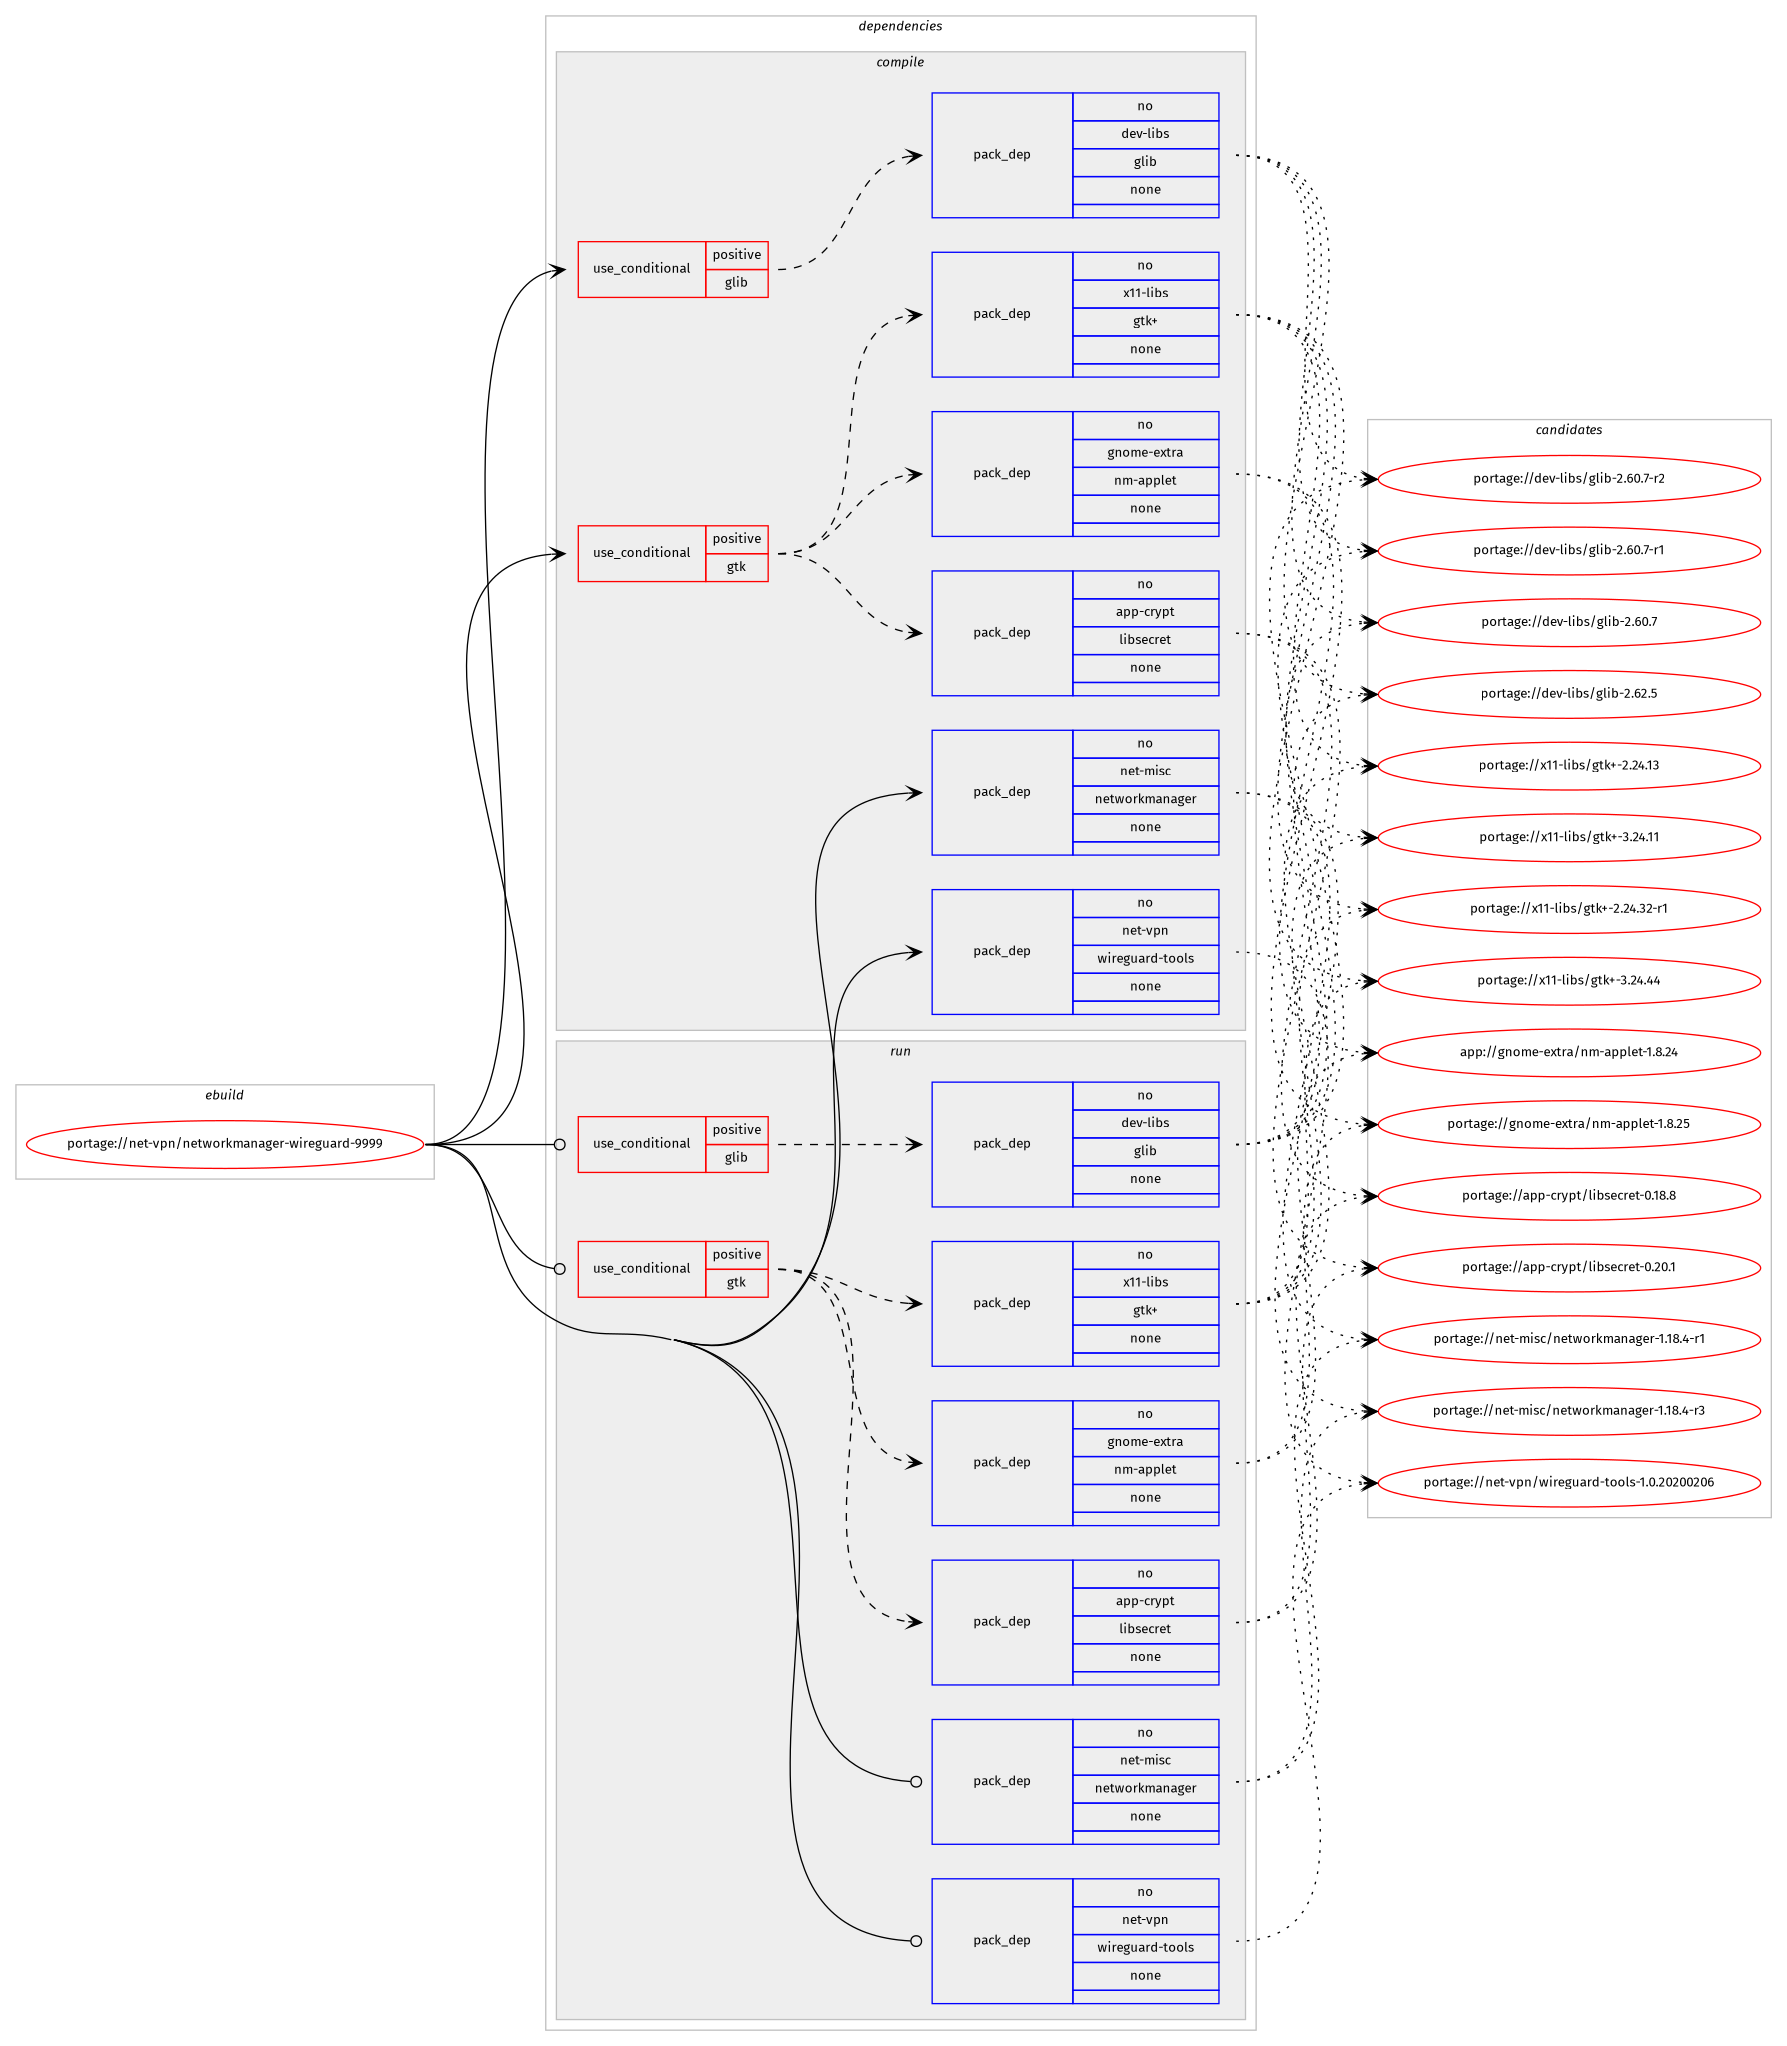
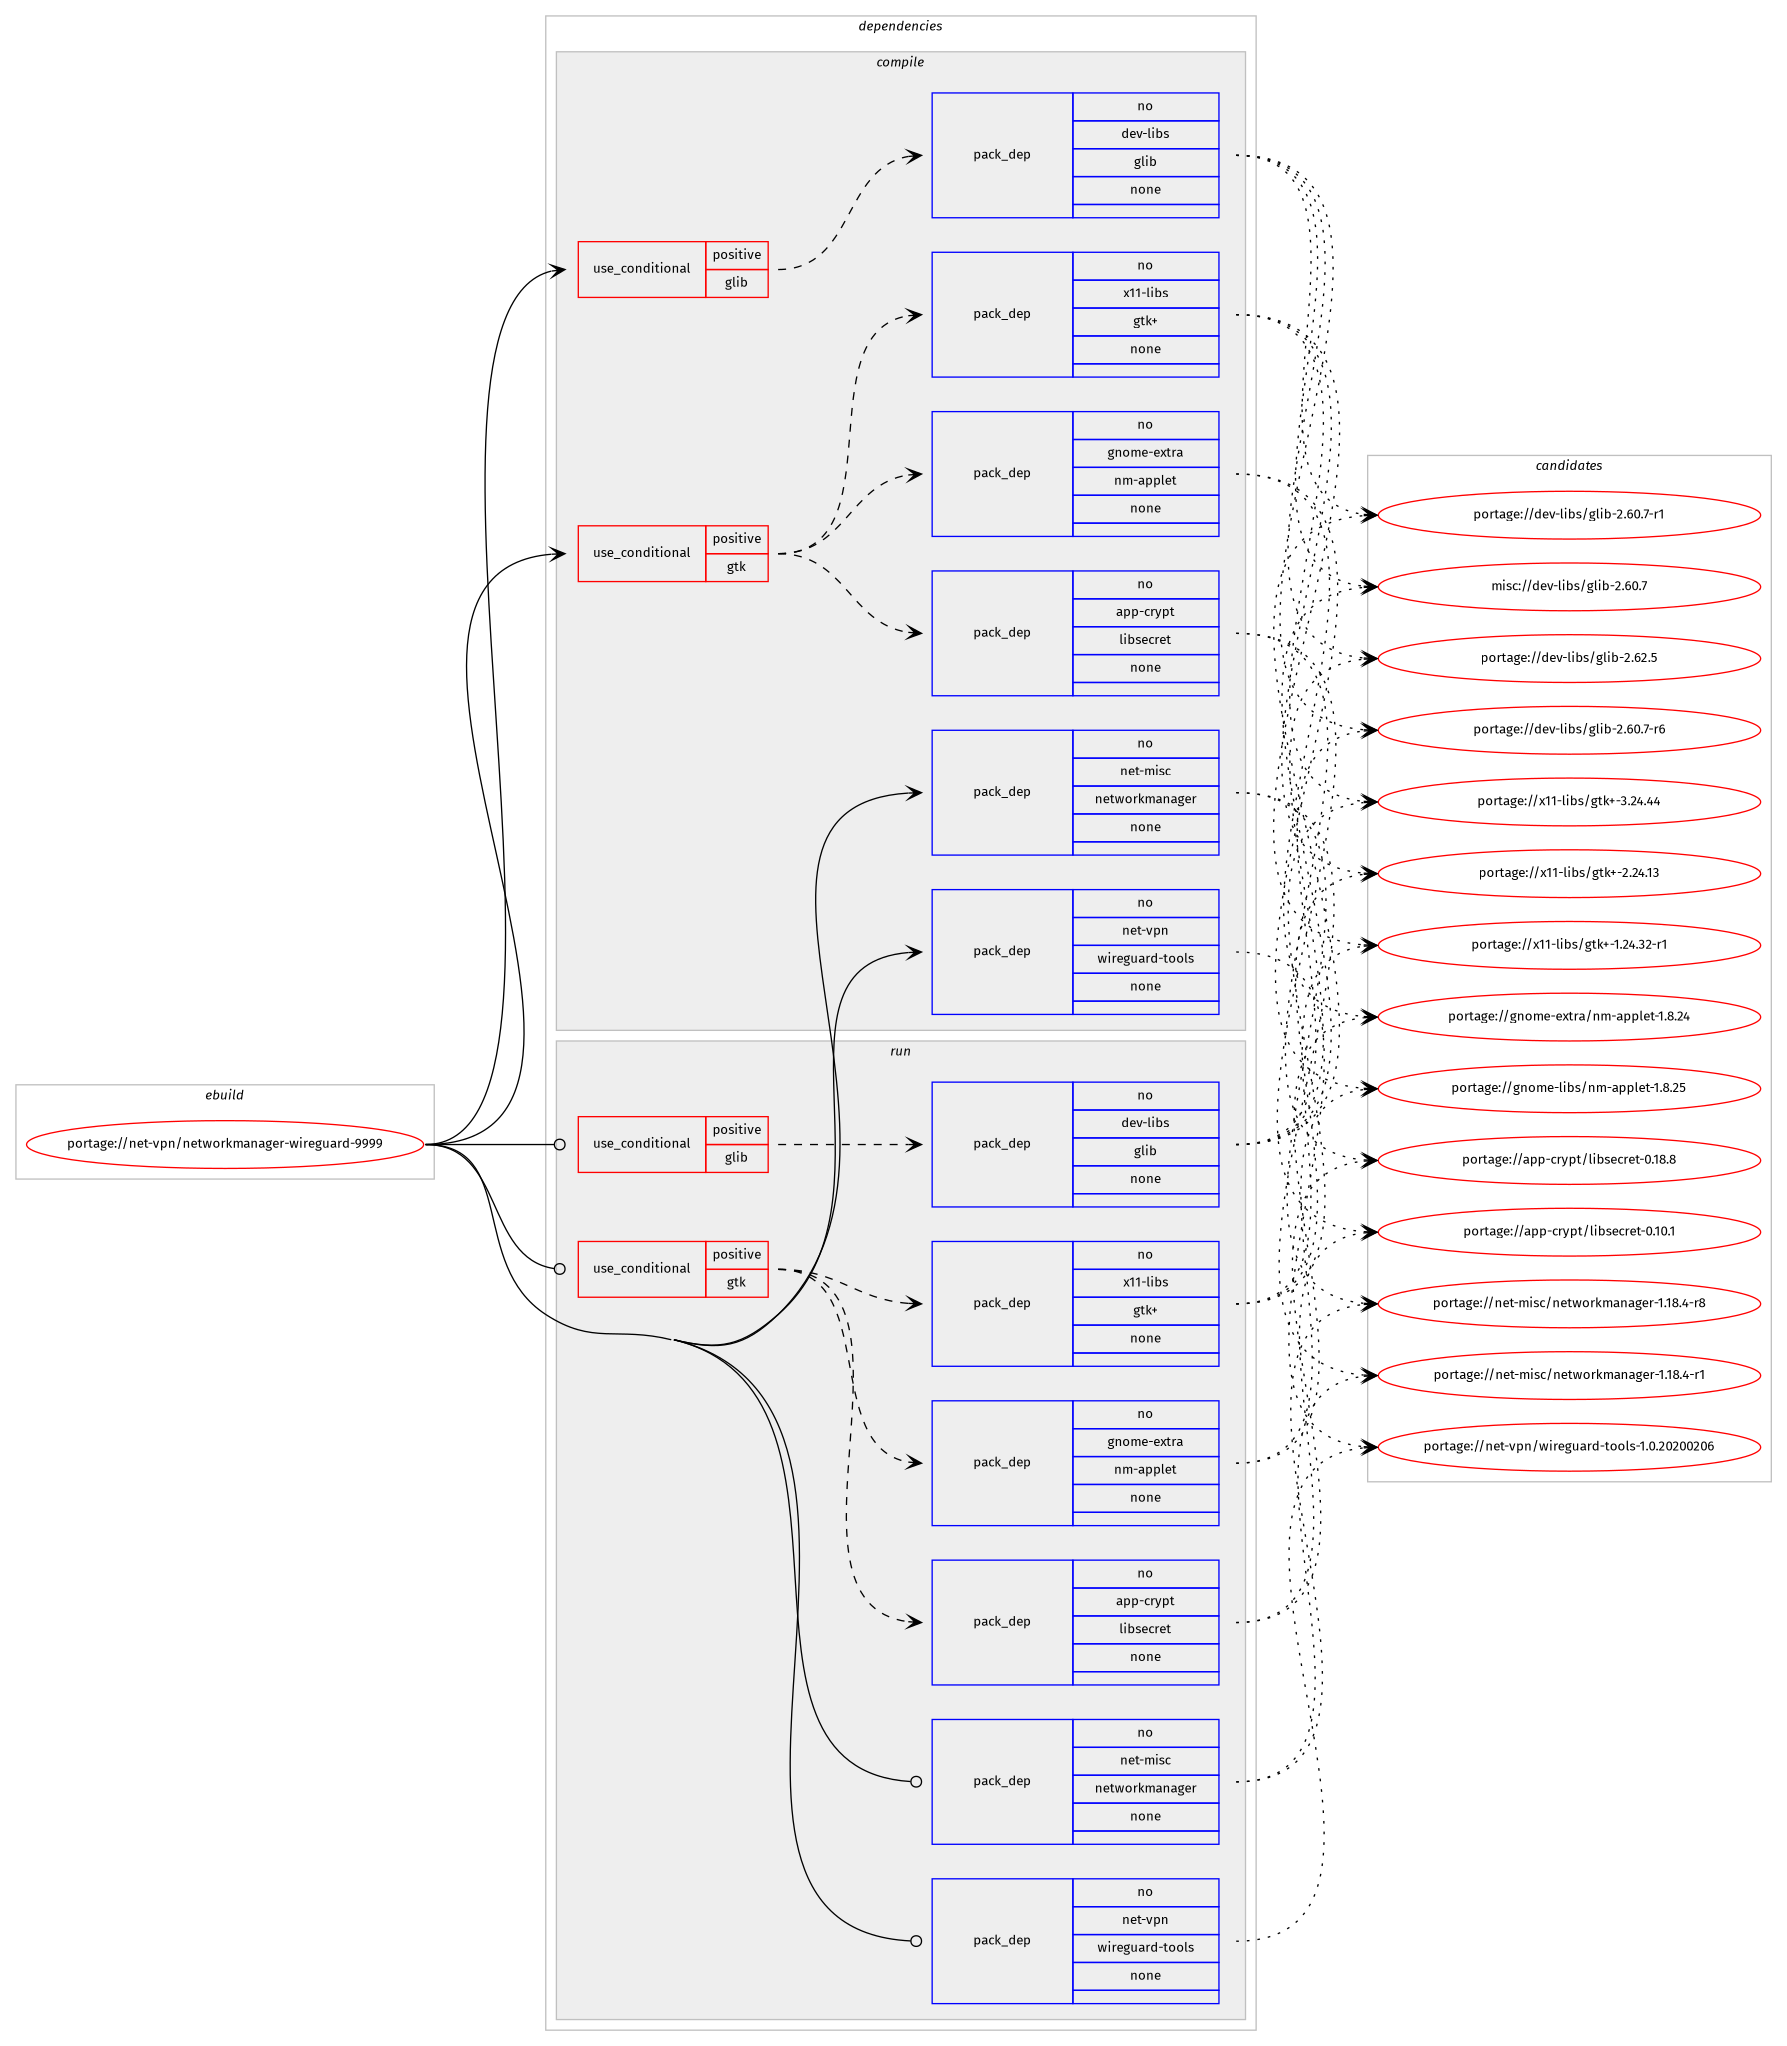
(1569, 479) -> (1569, 730)
(1569, 623) -> (1569, 587)
(1569, 838) -> none
(1569, 910) -> (1569, 945)
(1569, 1053) -> (1569, 1017)
(1569, 1125) -> (1569, 1089)
(1569, 1268) -> (1569, 1232)
(1569, 1411) -> (1569, 1304)
